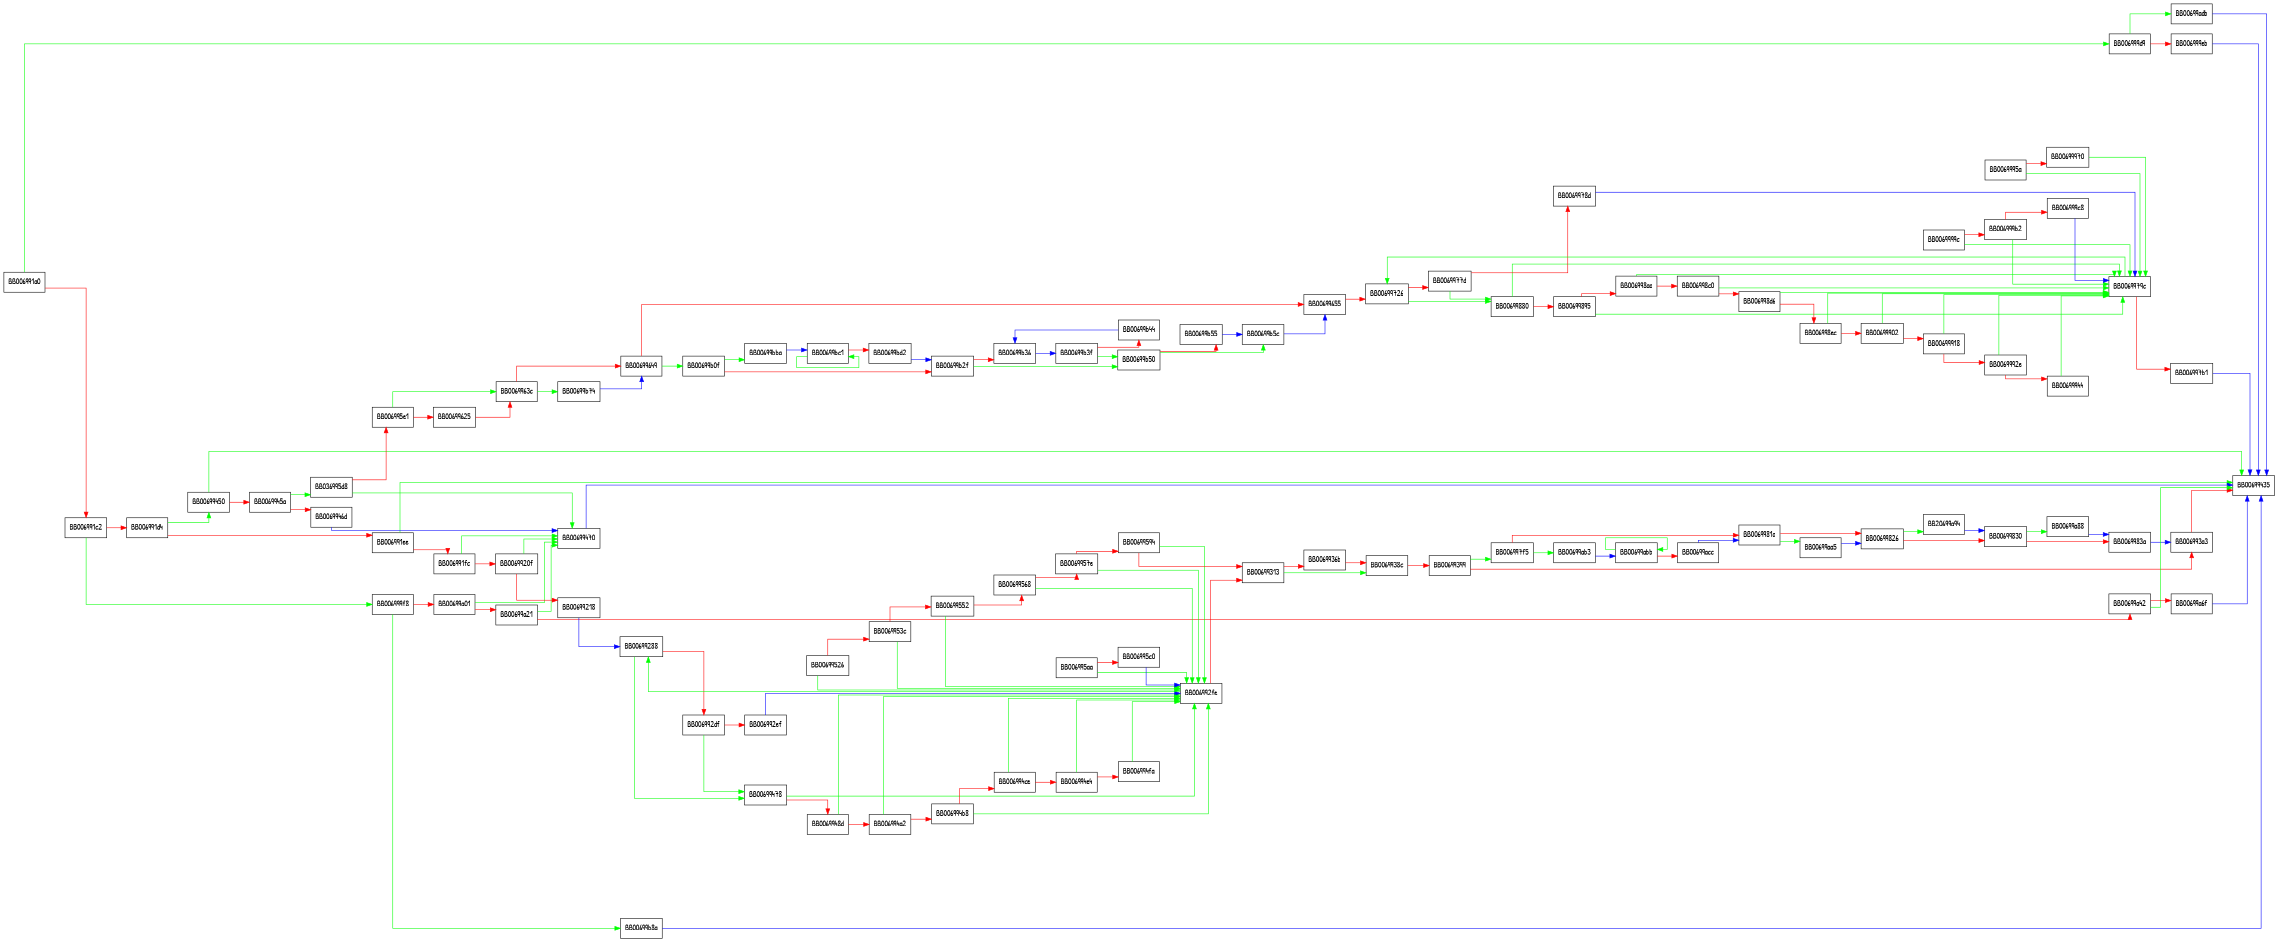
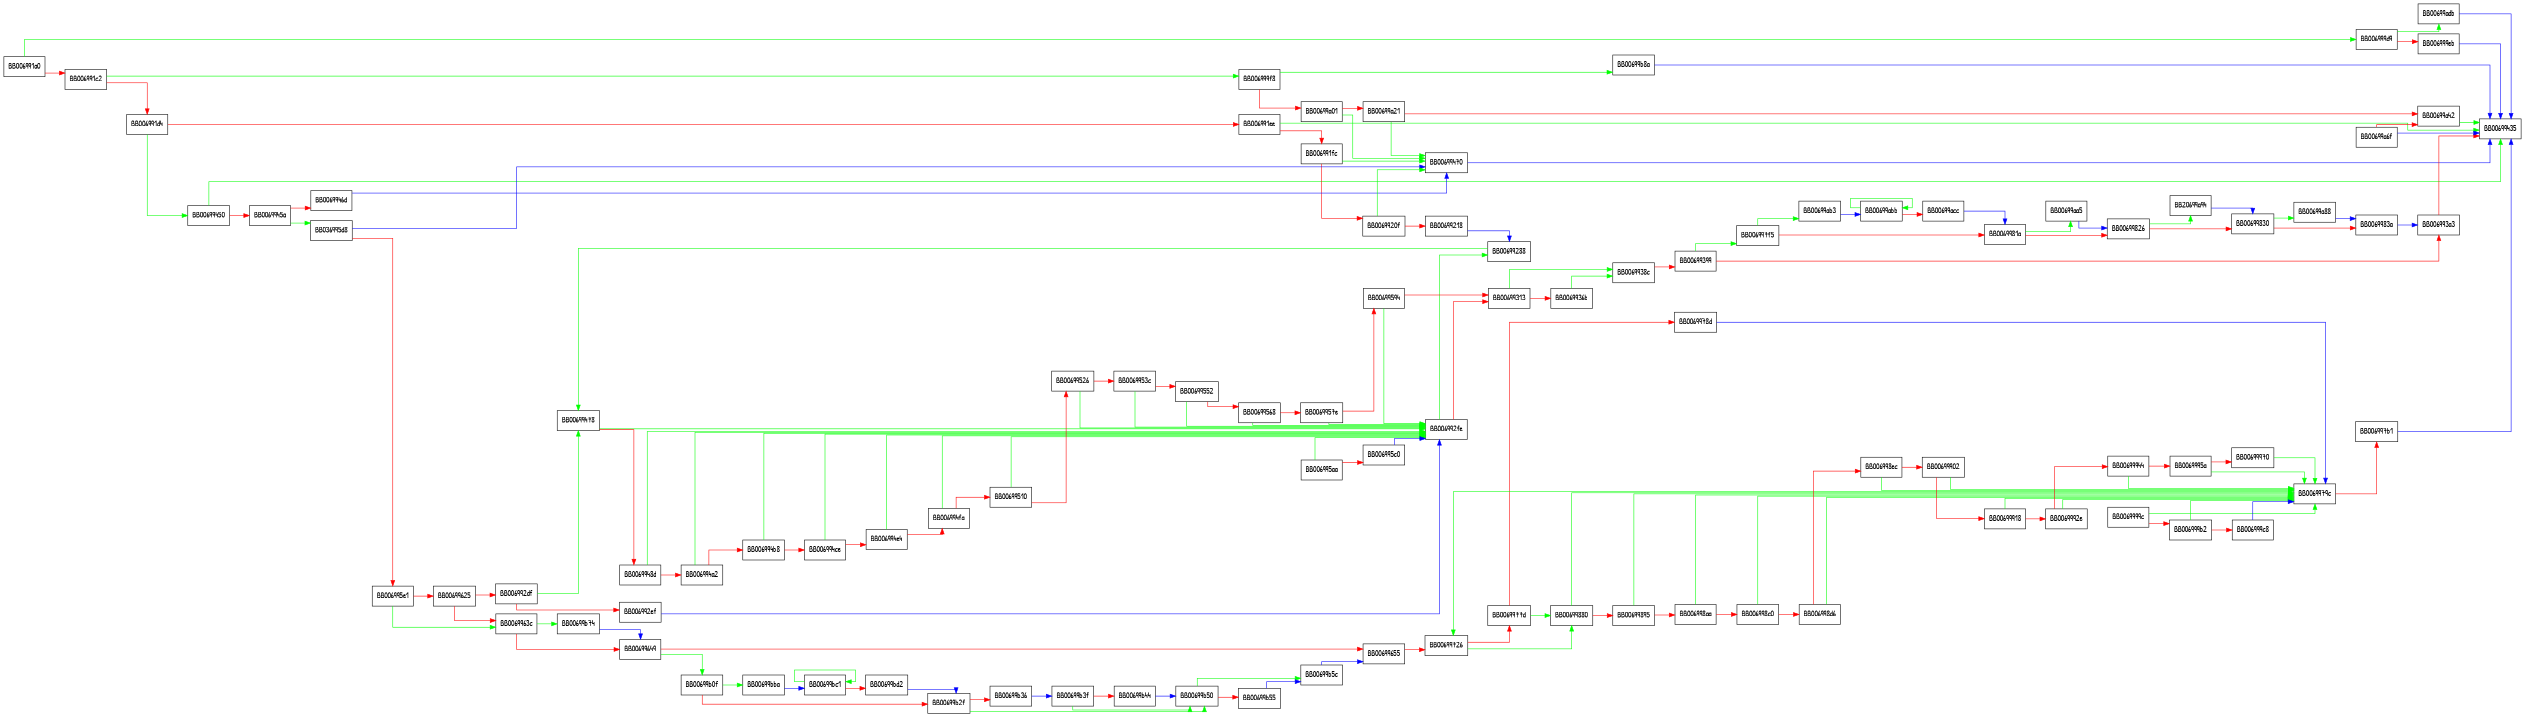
(1063, 330) -> (1163, 696)
none -> (2157, 466)
(477, 493) -> (855, 167)
none -> (1011, 497)
(1353, 563) -> (1583, 276)
(2157, 601) -> (2393, 125)
(704, 660) -> (483, 595)
